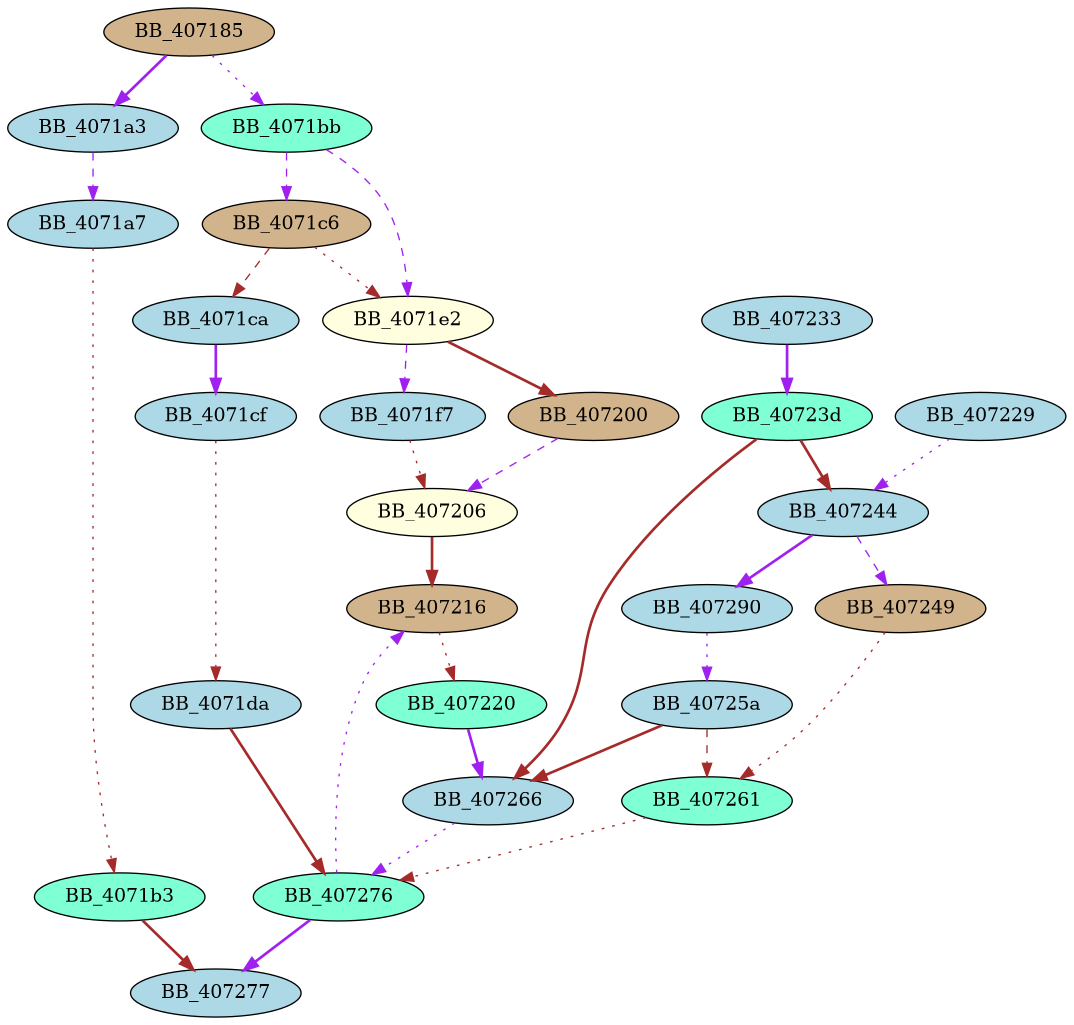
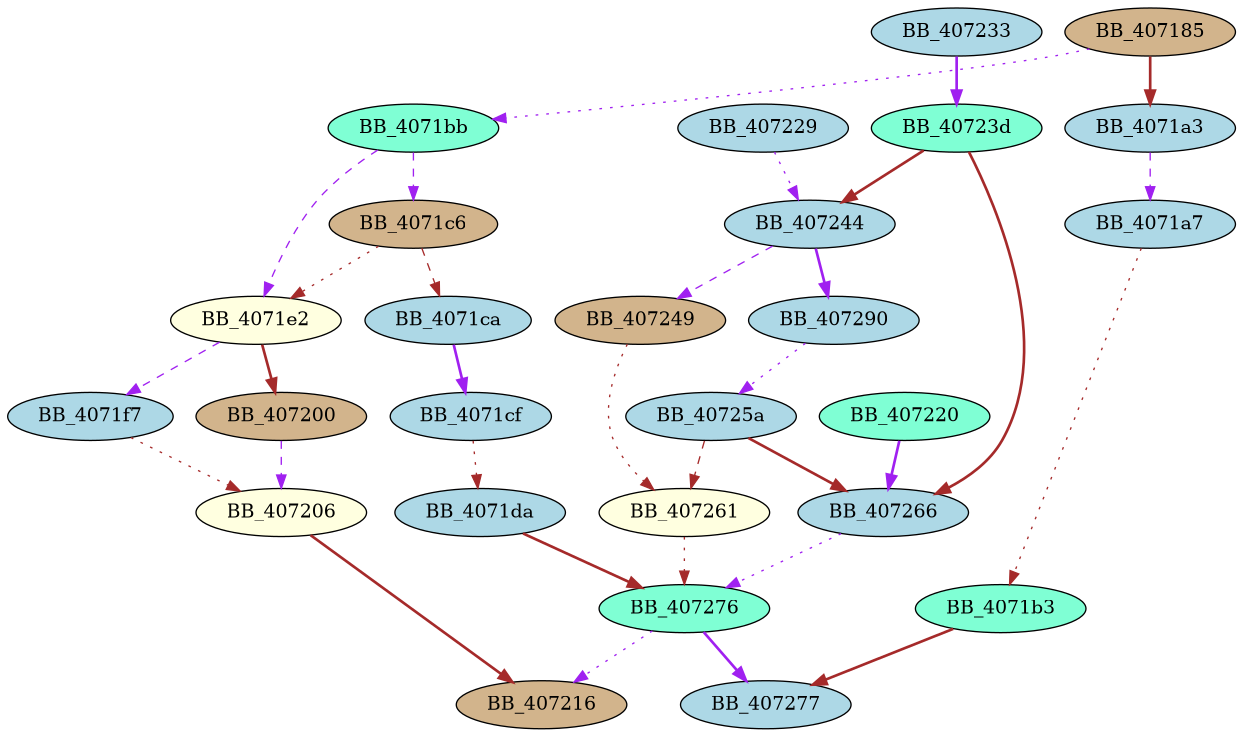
(146, 75) -> (1150, 74)
(445, 650) -> none
(707, 801) -> (684, 513)
